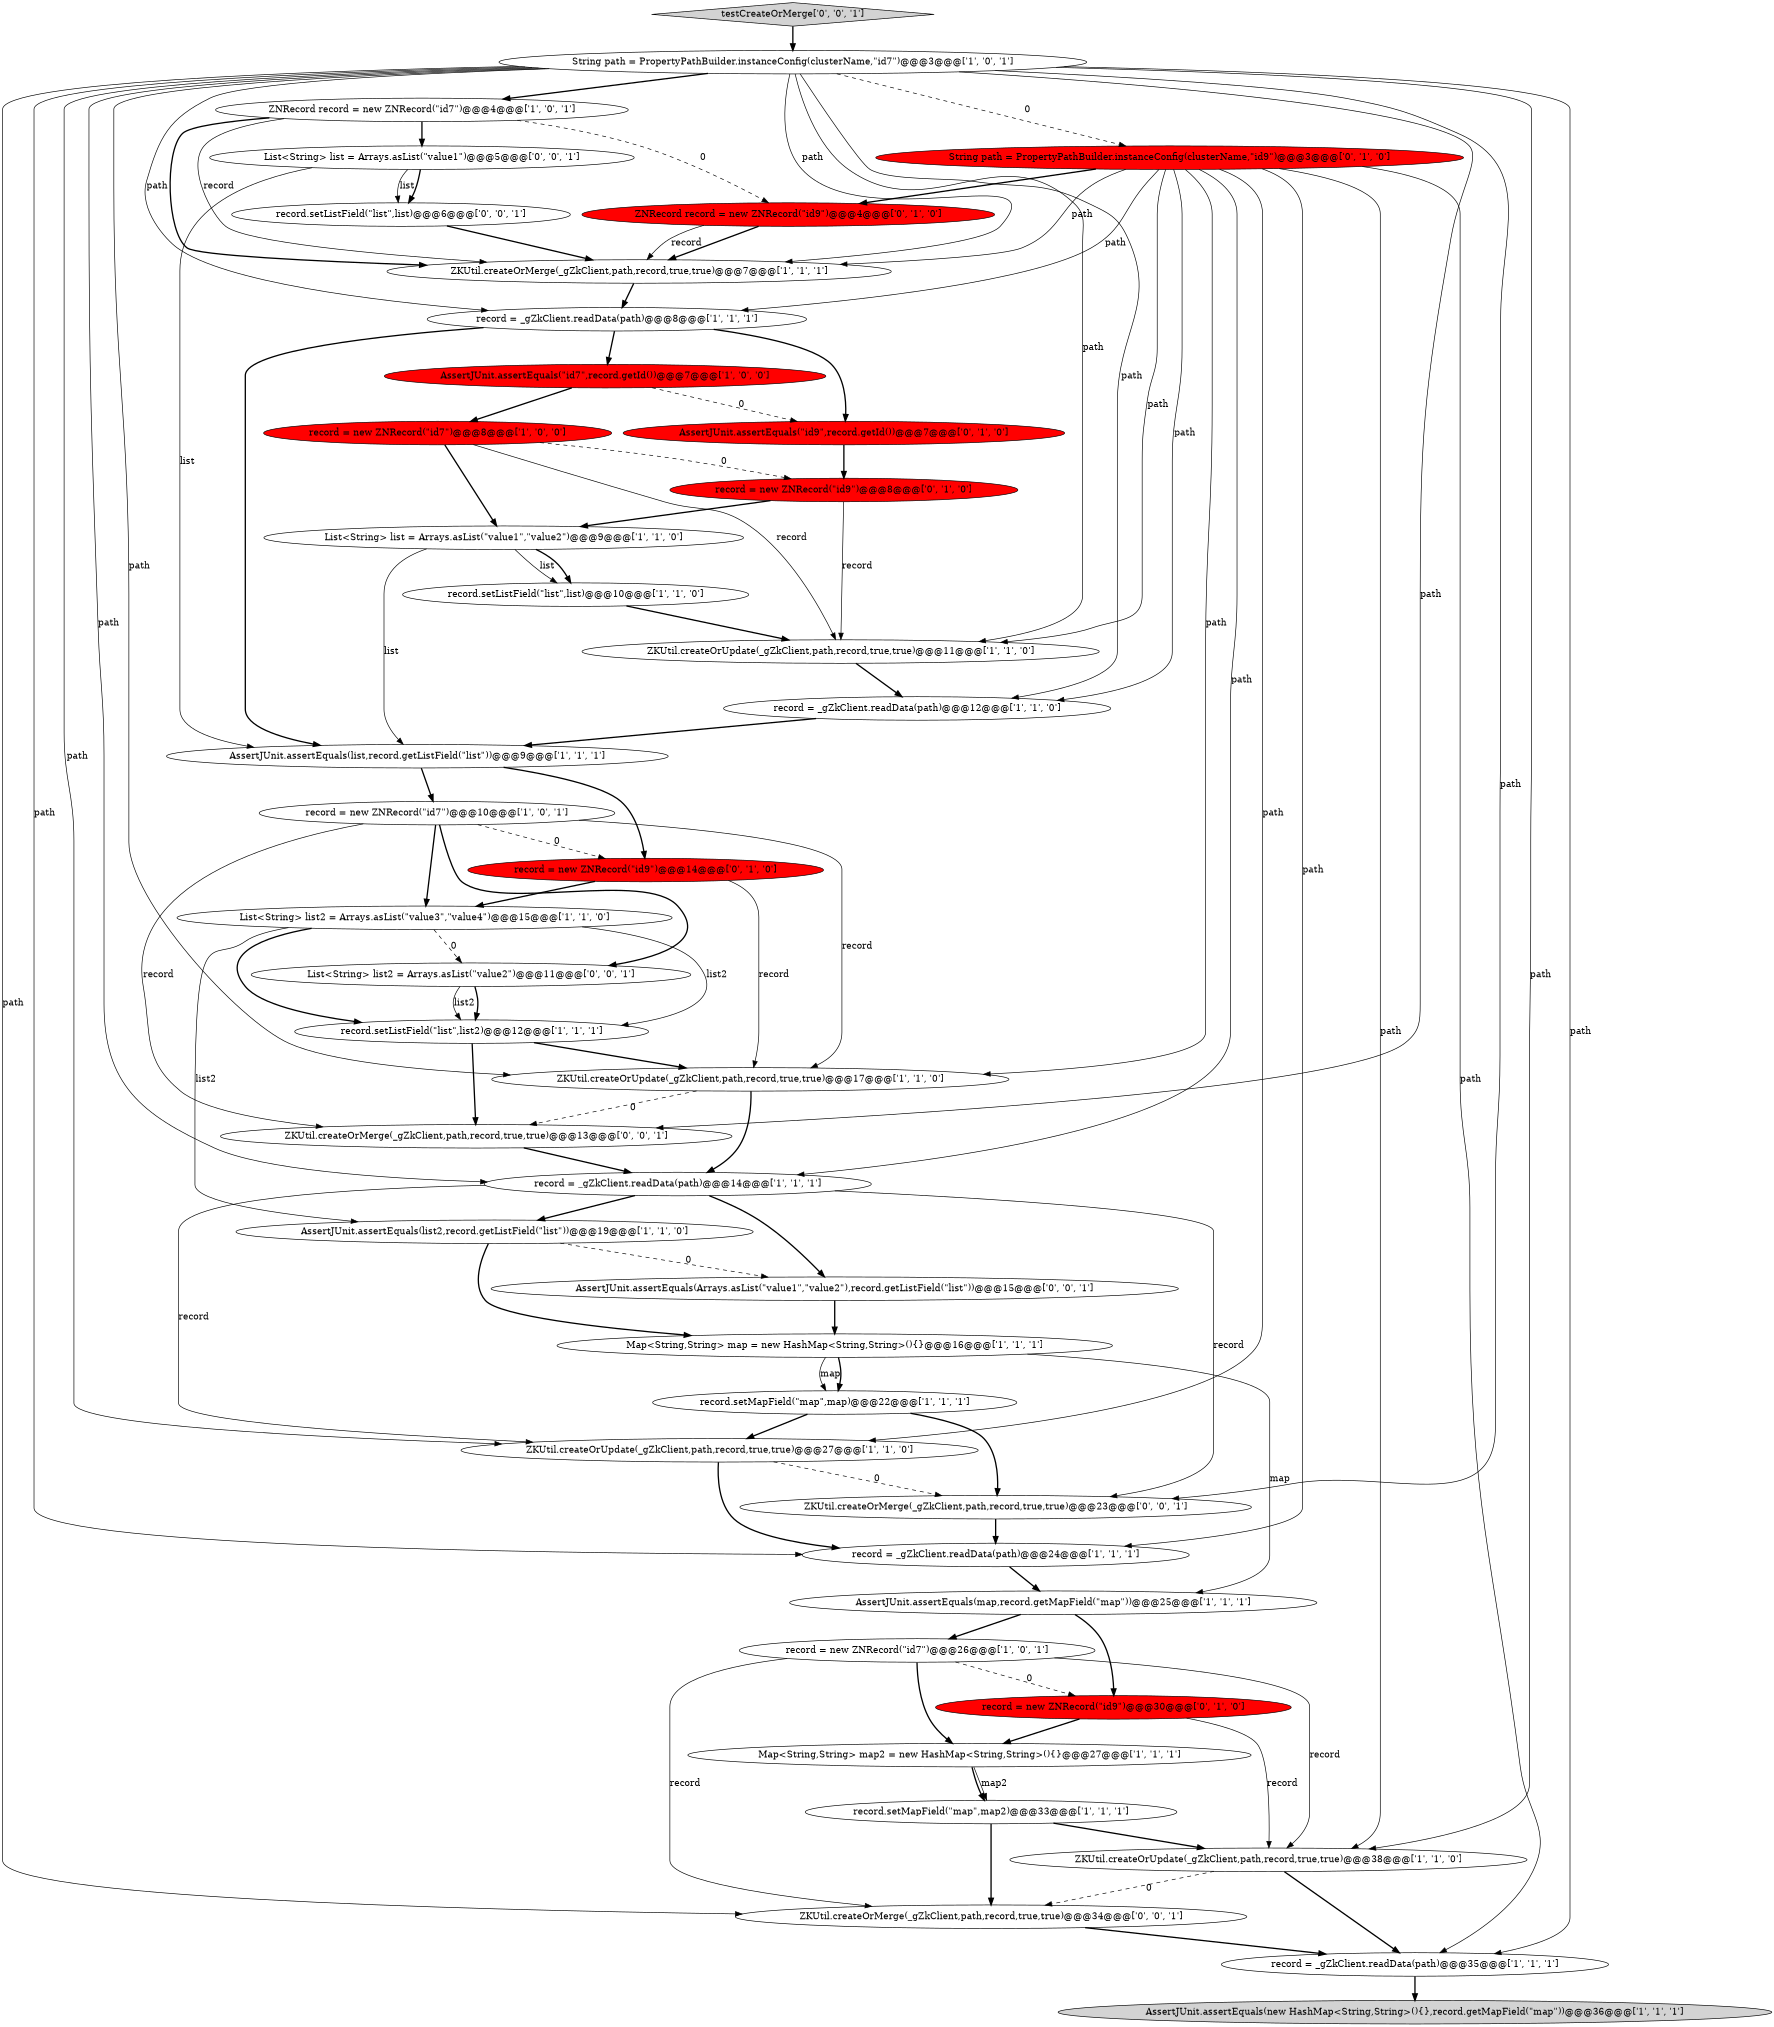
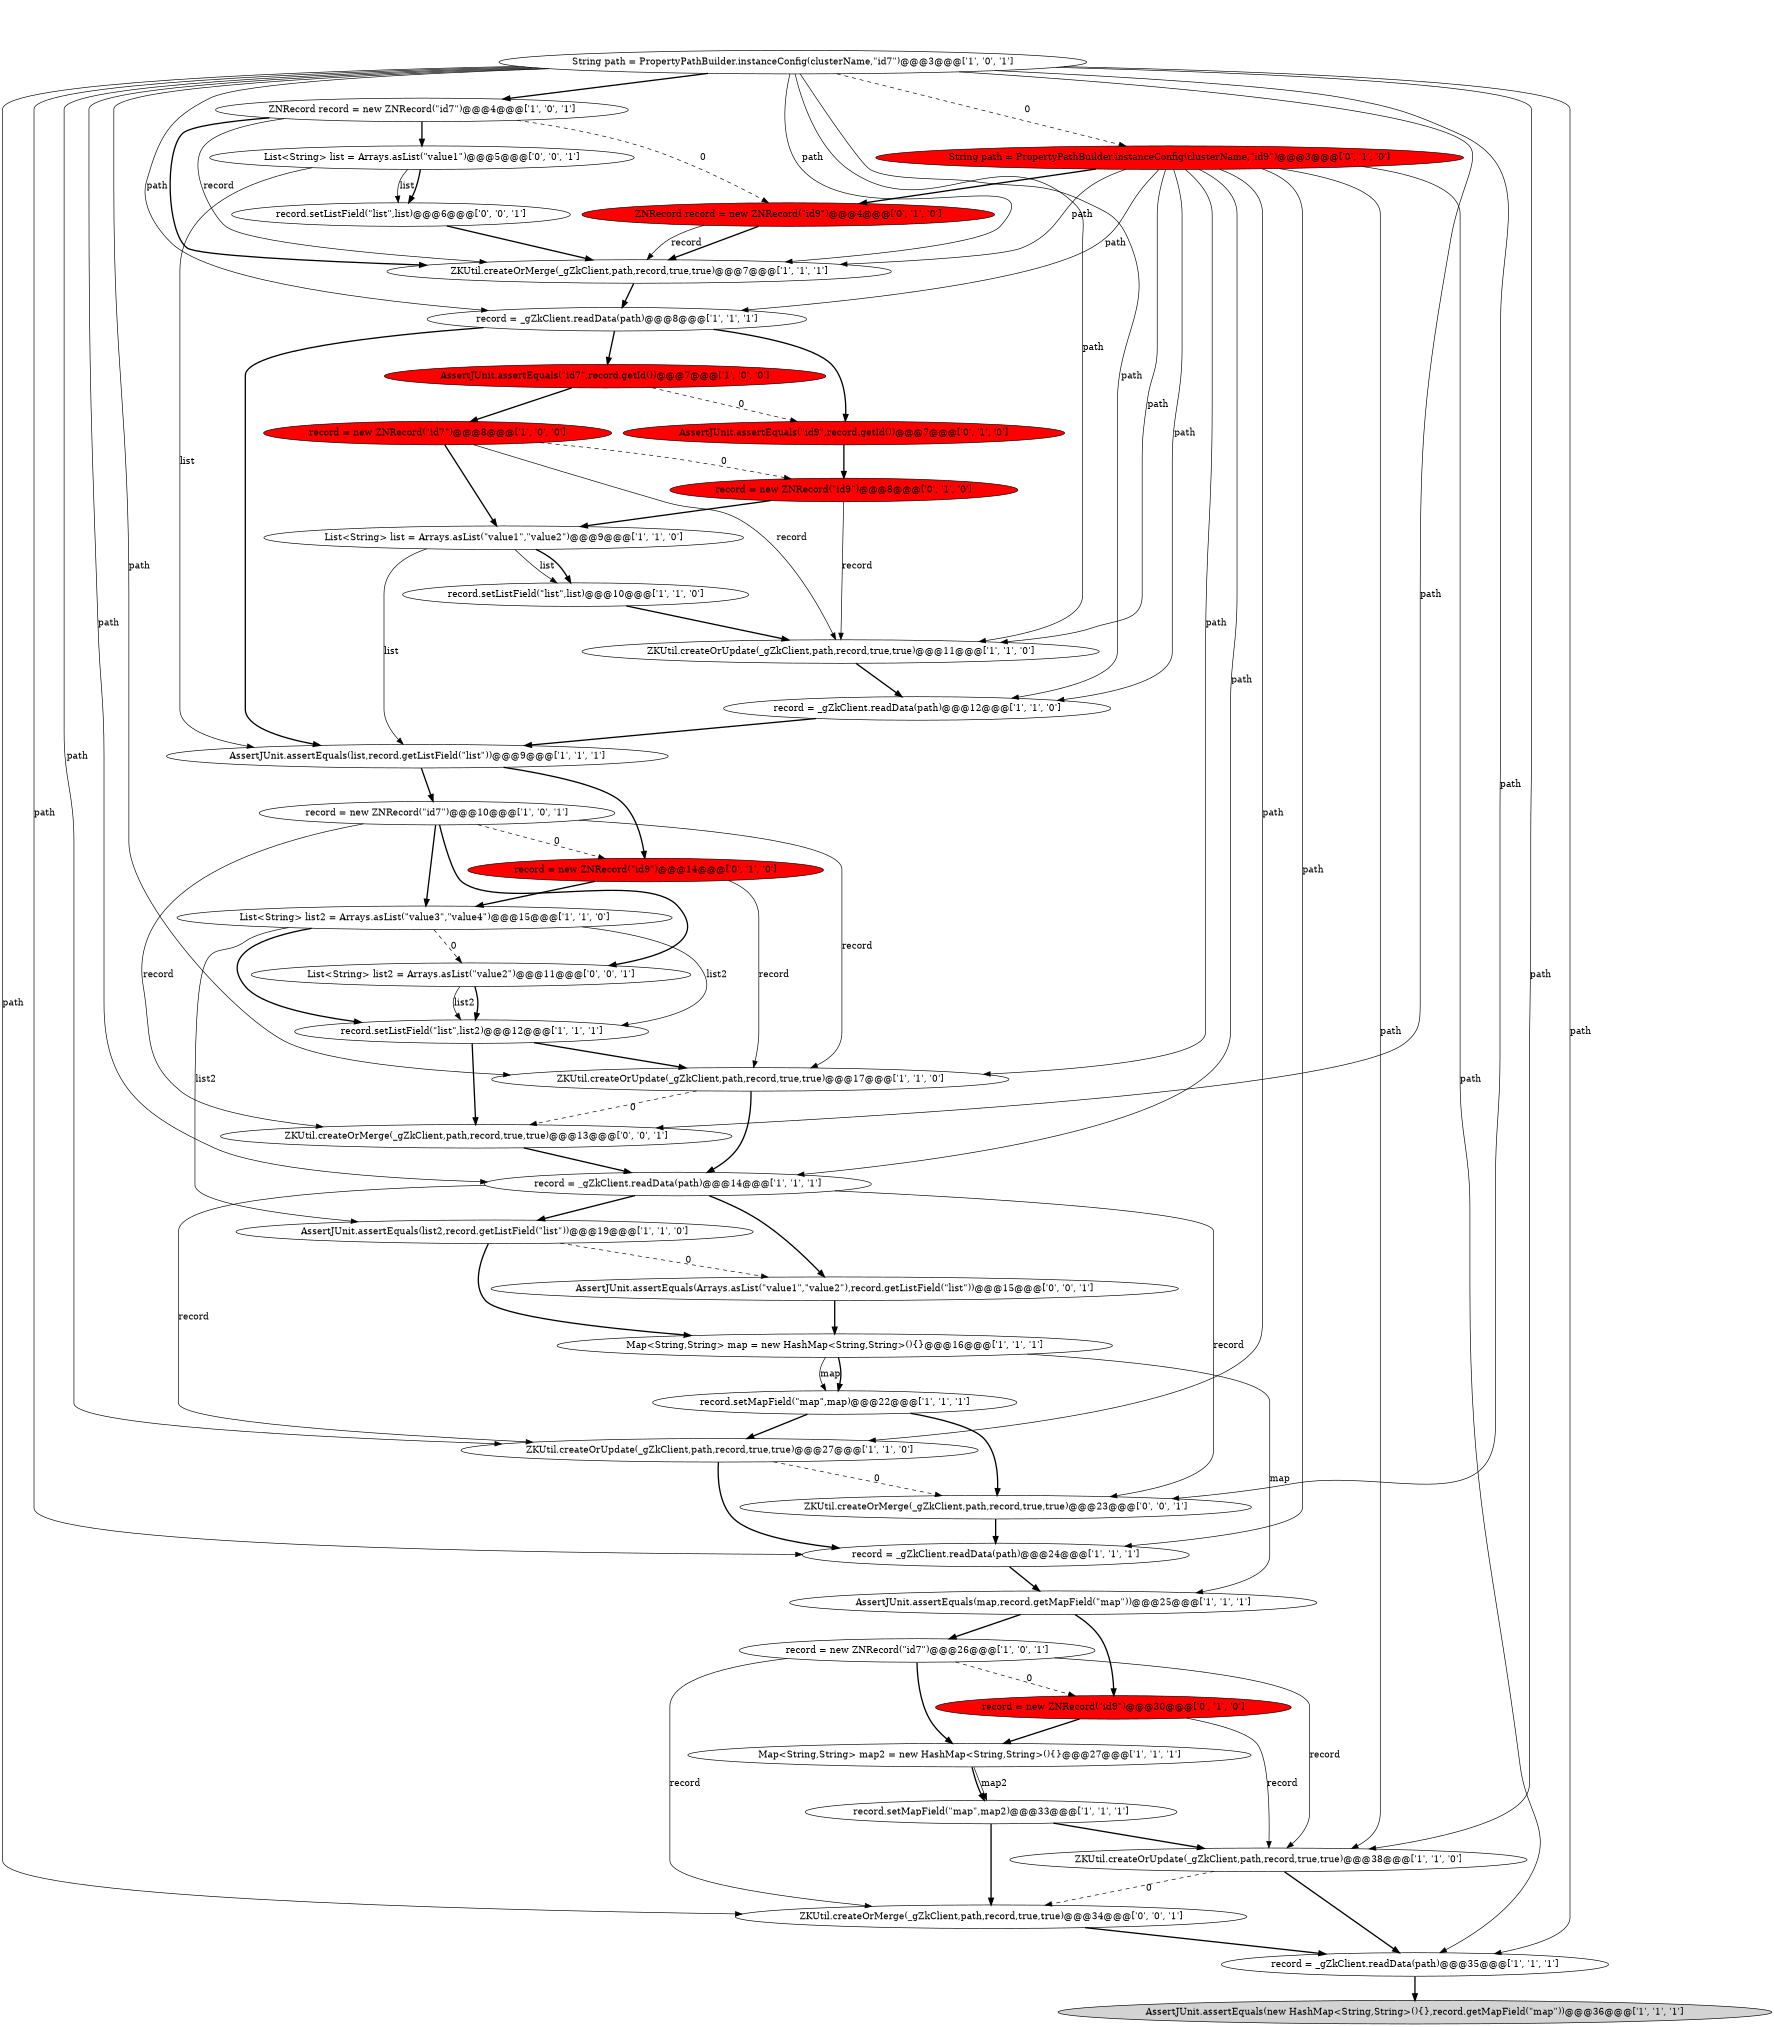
(793, 14) -> none
